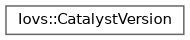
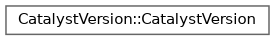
(95, 20) -> (137, 20)
